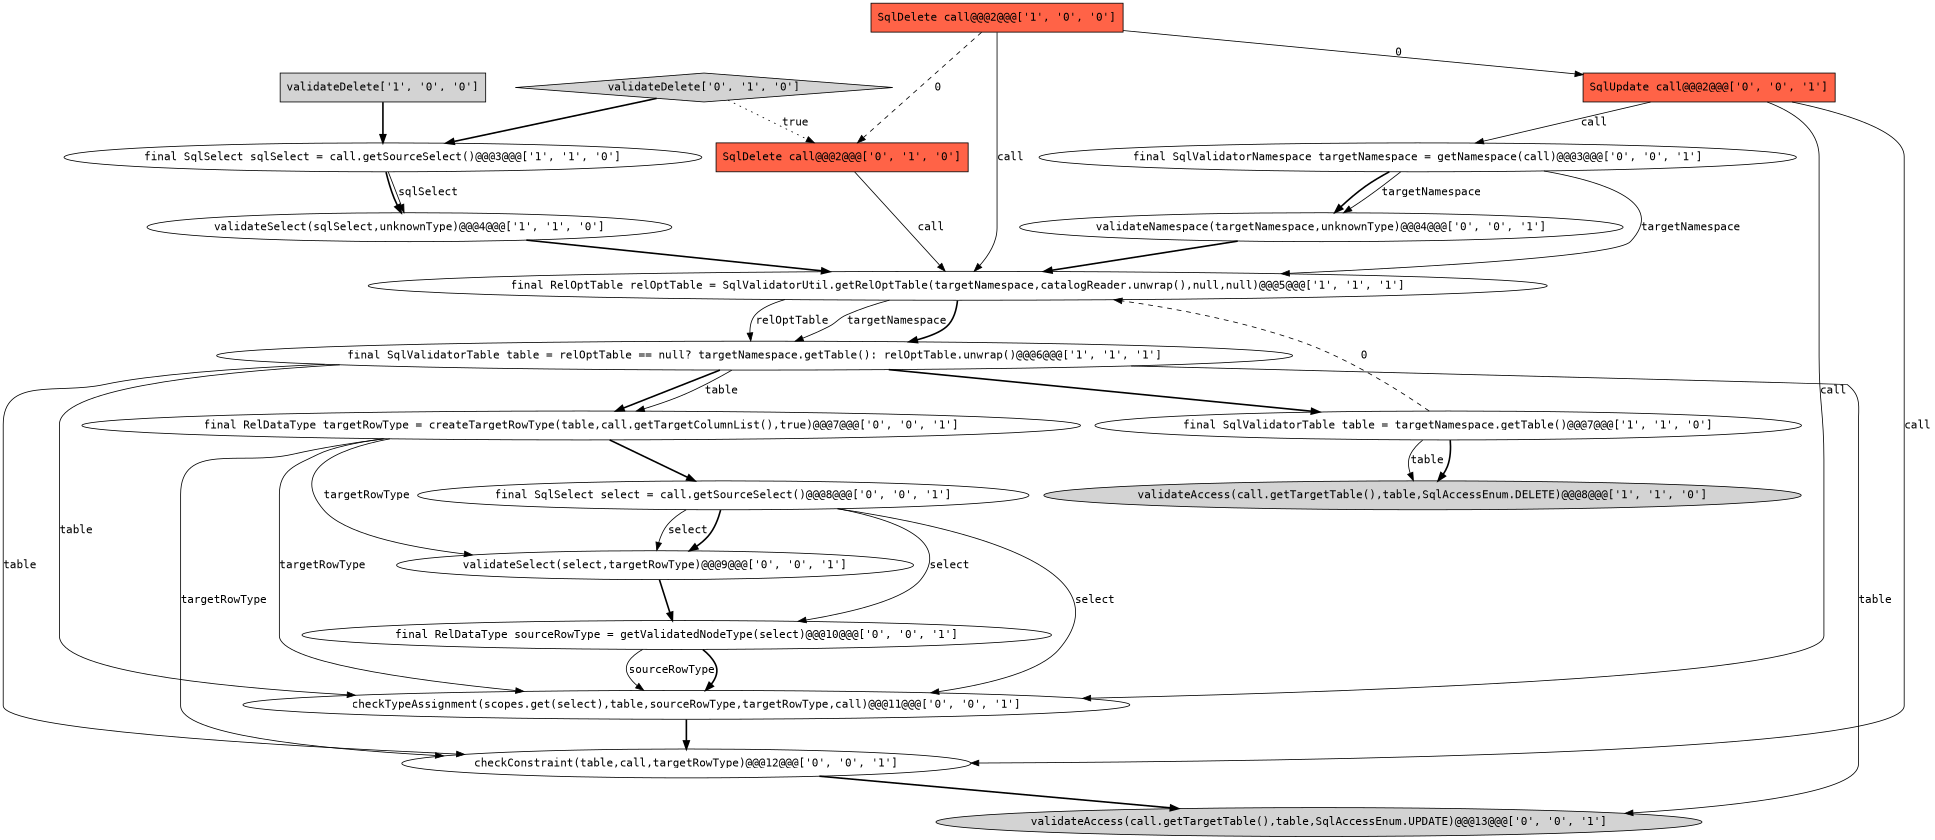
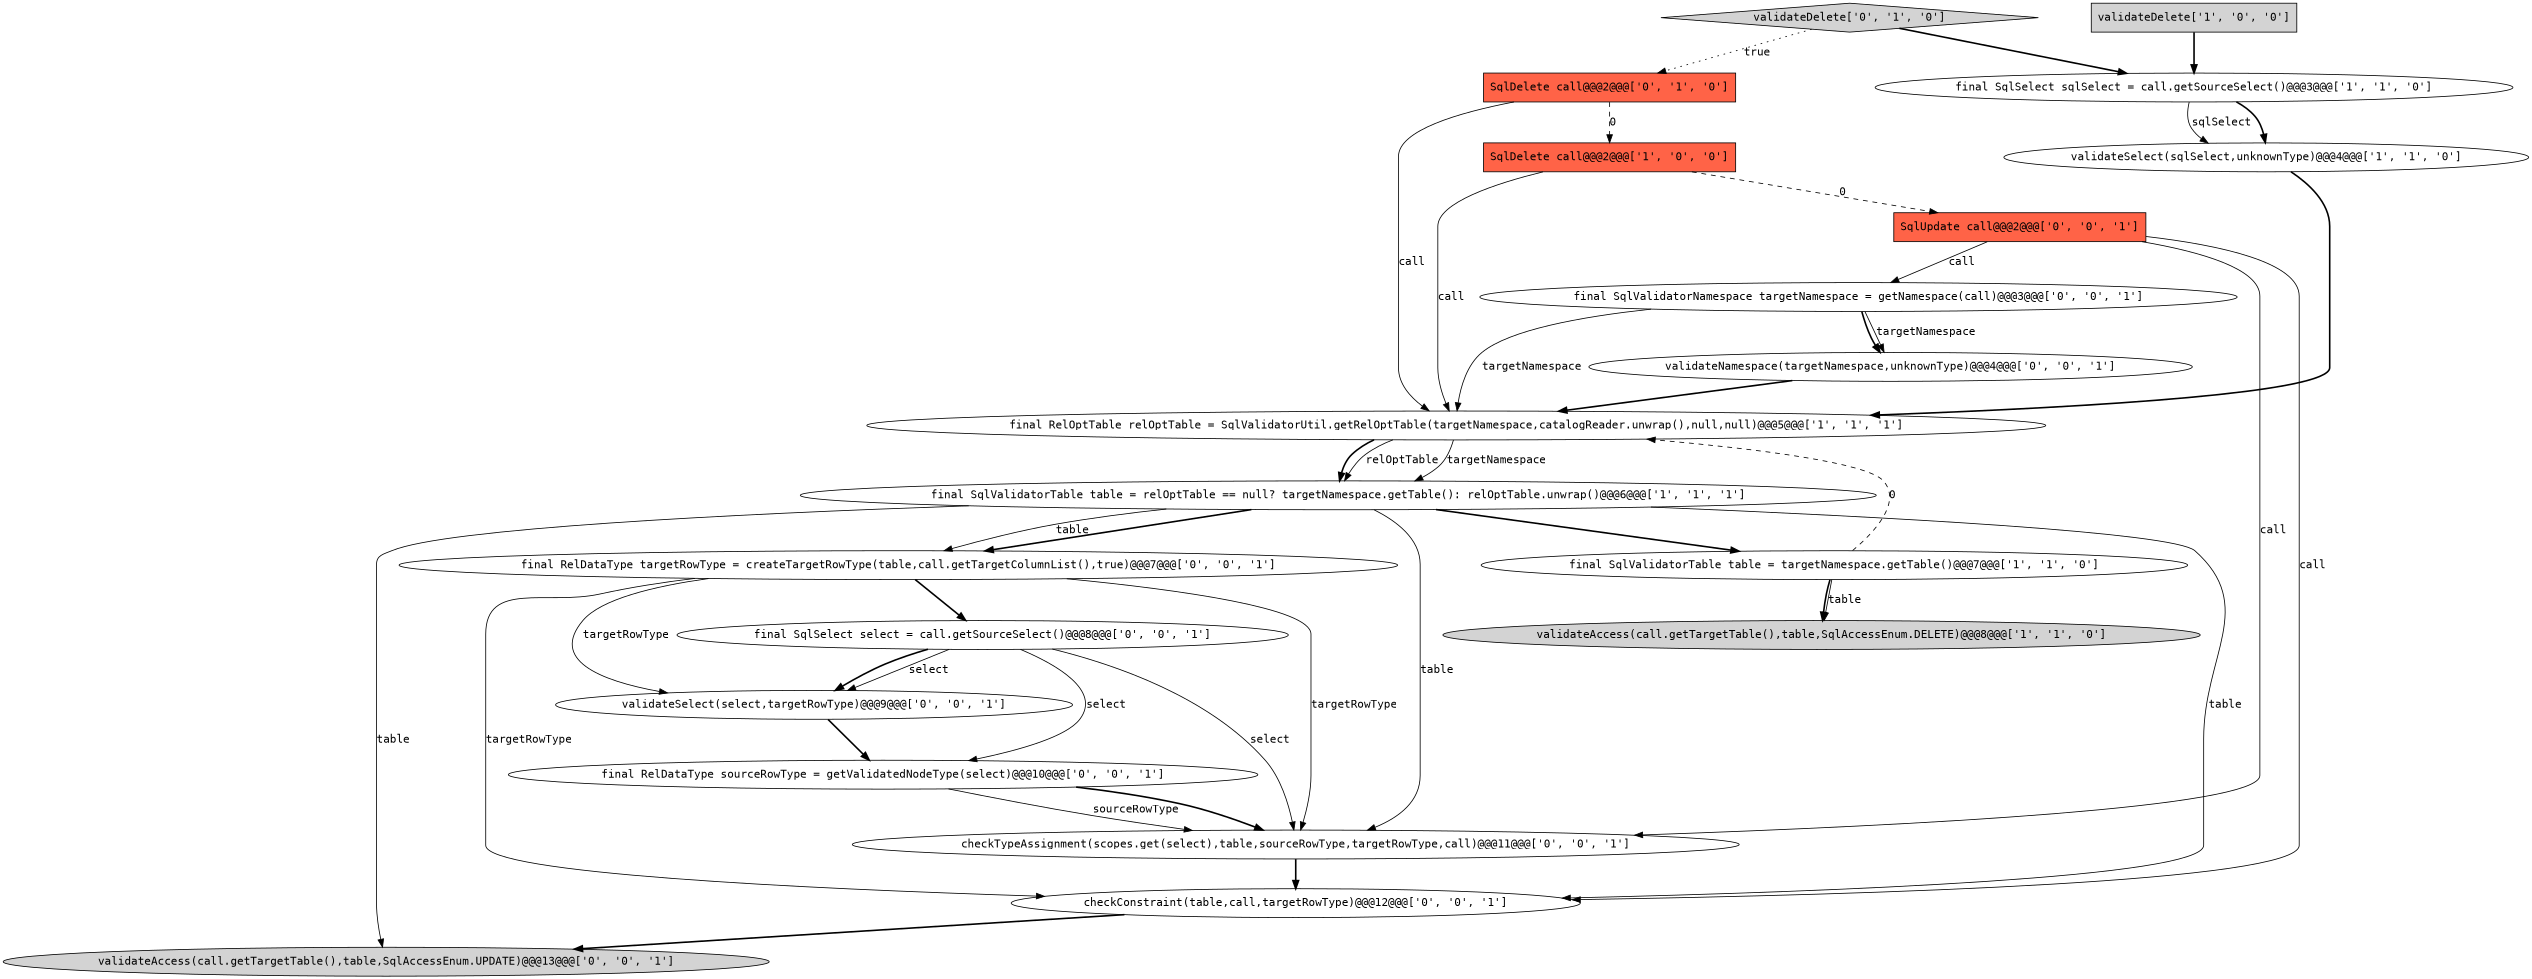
(1349, 52) -> (1811, 192)
(923, 85) -> (1610, 118)
